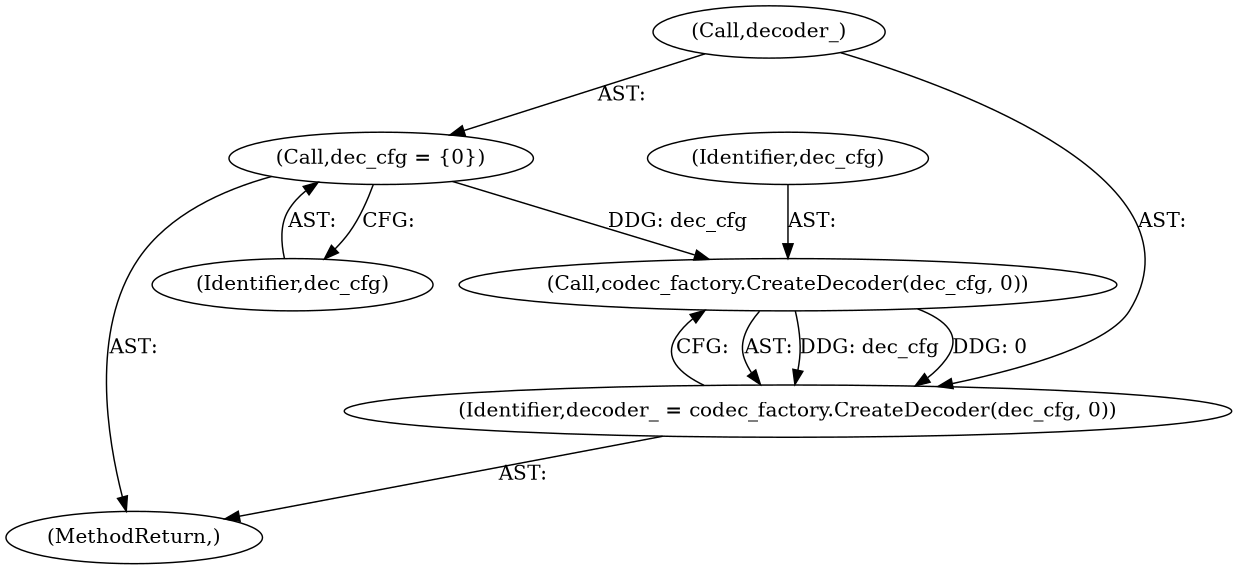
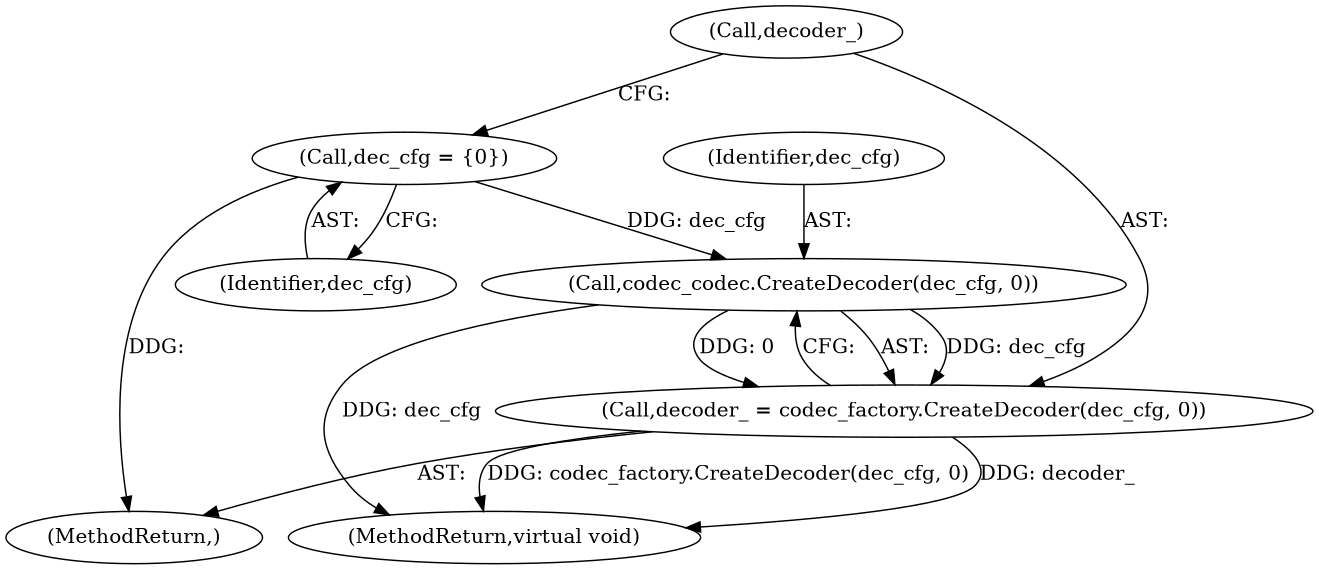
(625, 95) -> (648, 95)
(788, 285) -> (804, 285)
(137, 348) -> (160, 348)
(788, 411) -> (904, 411)
none -> (495, 538)
